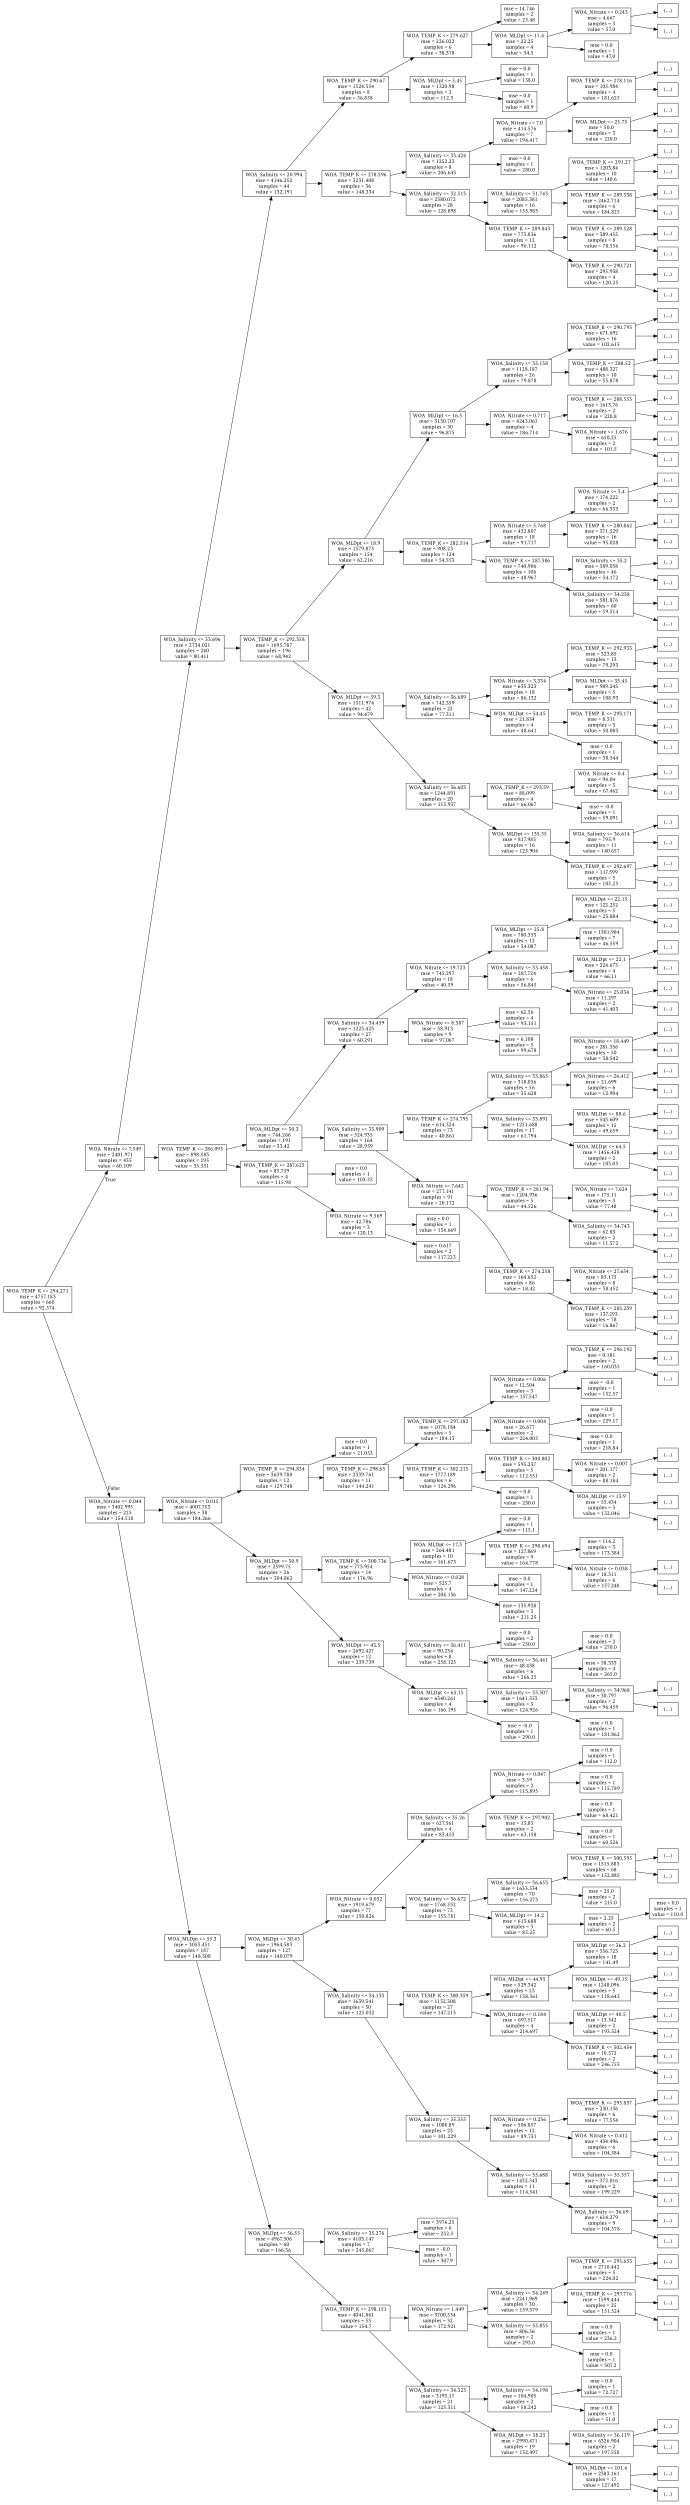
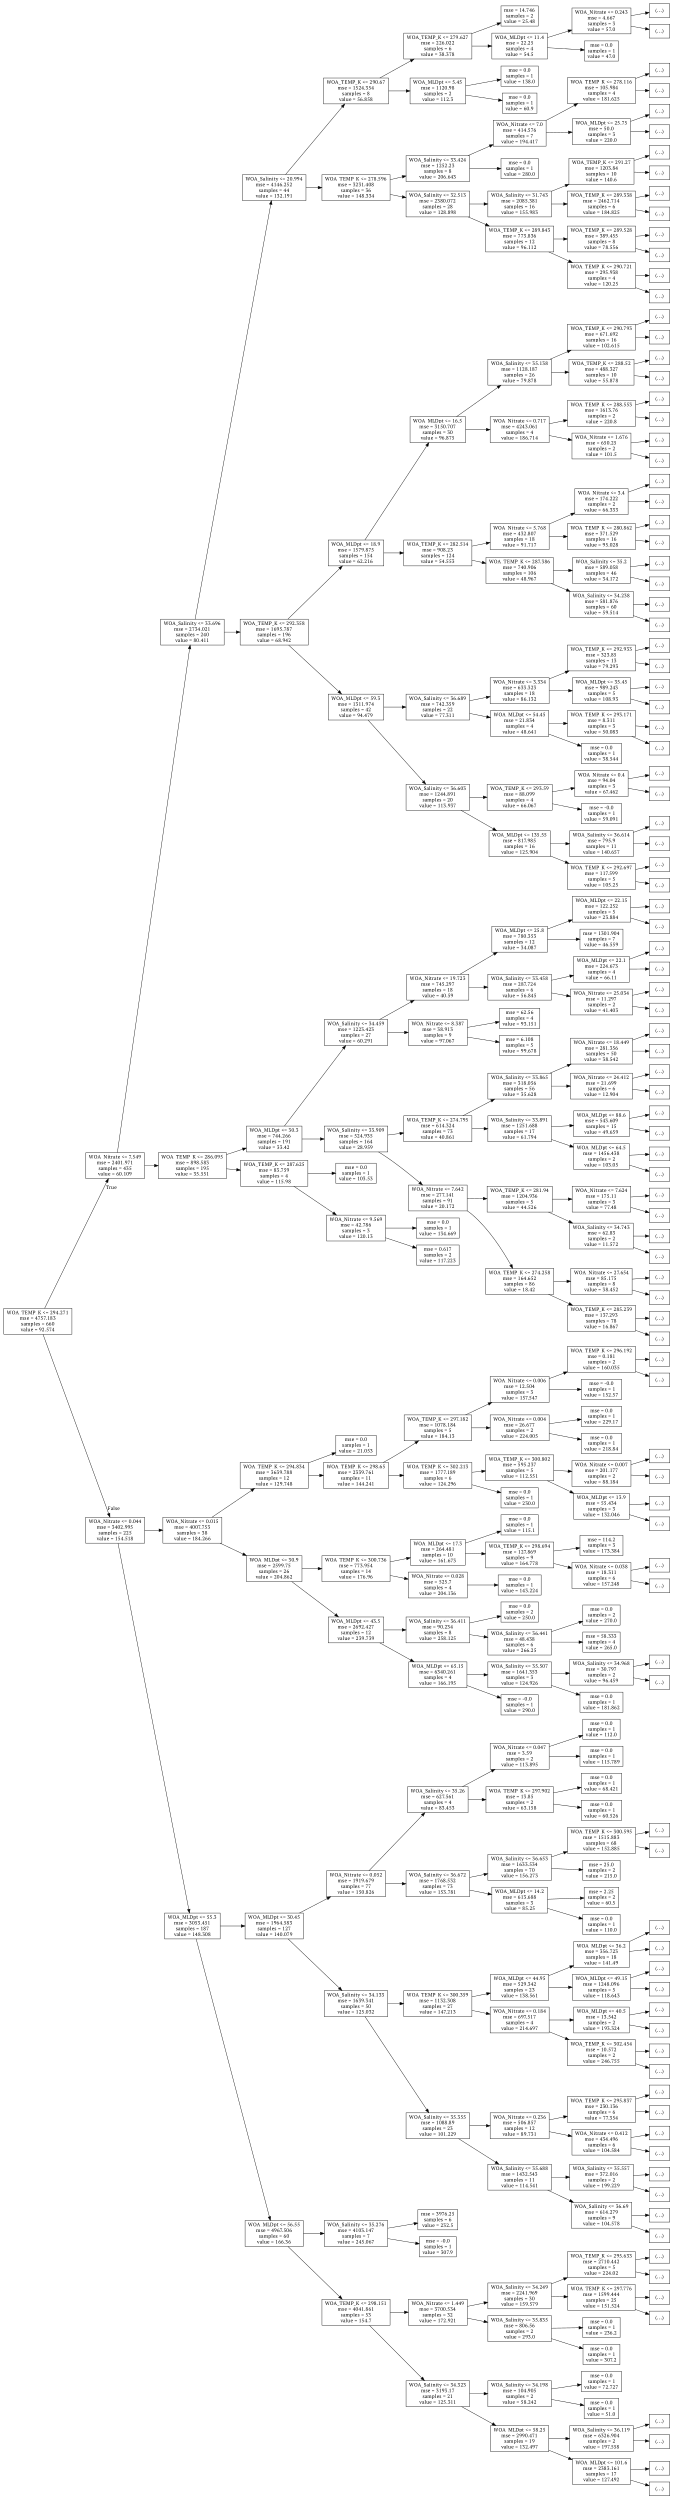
(438, 89) -> (438, 91)
(520, 1585) -> (520, 1585)
(520, 1612) -> none
(632, 1917) -> (563, 1913)
